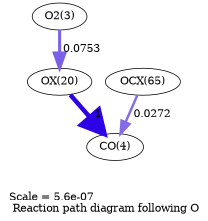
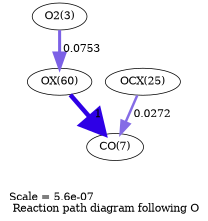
(60, 82) -> (60, 82)
(143, 82) -> (143, 82)
(115, 147) -> (115, 147)
